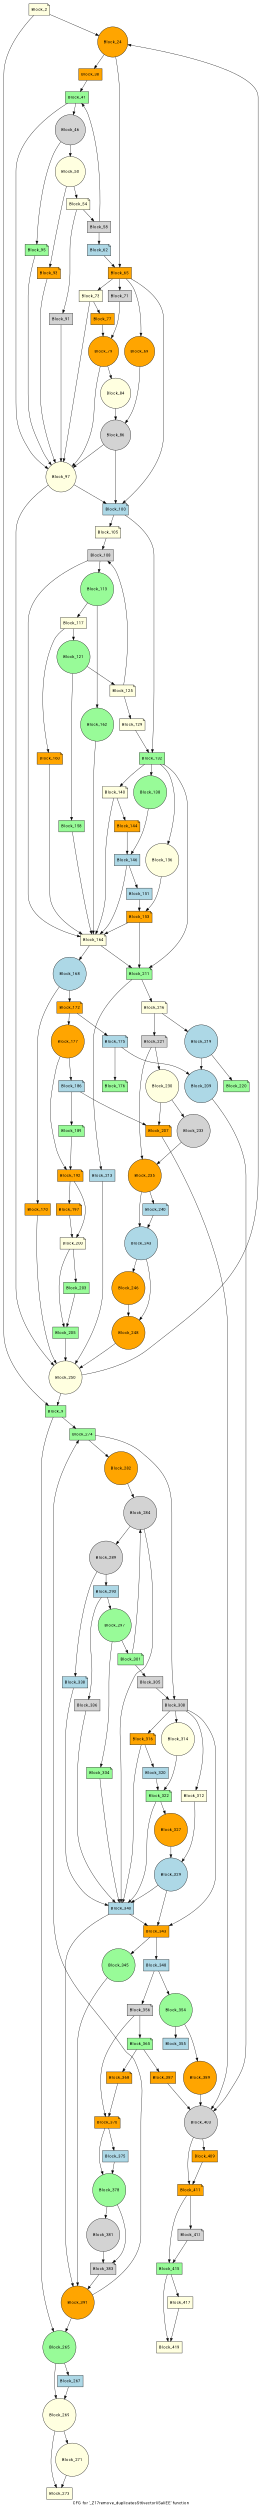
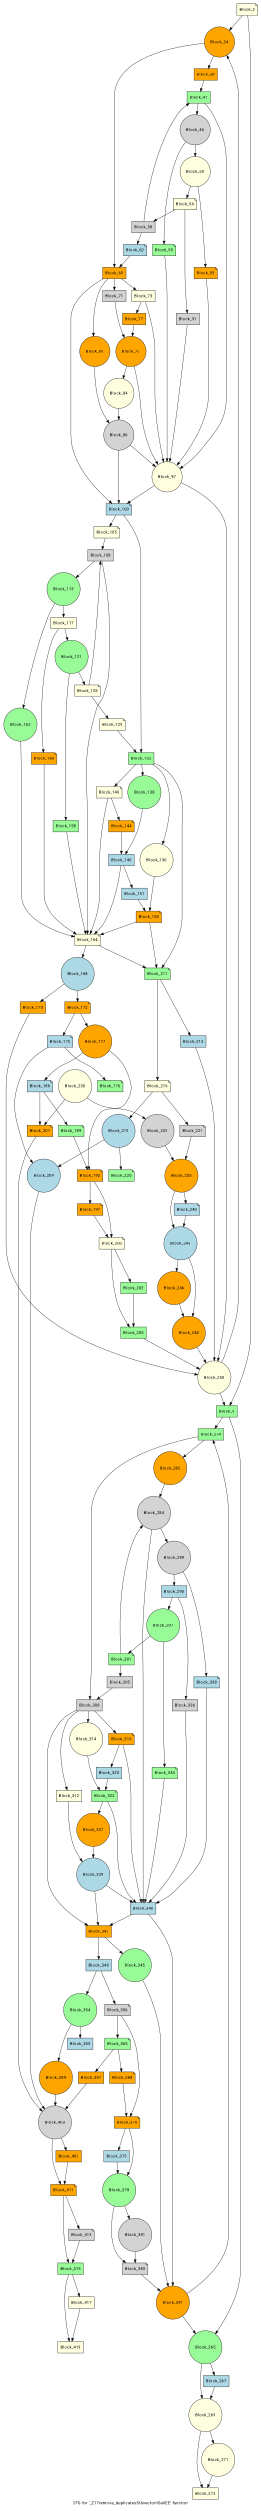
(157, 1057) -> none
